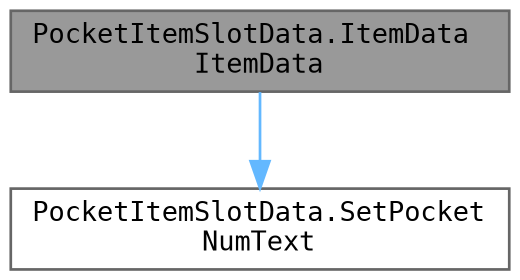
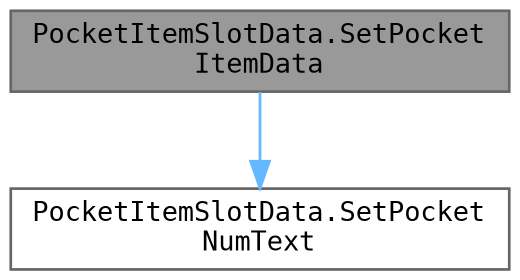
(260, 51) -> (260, 51)
